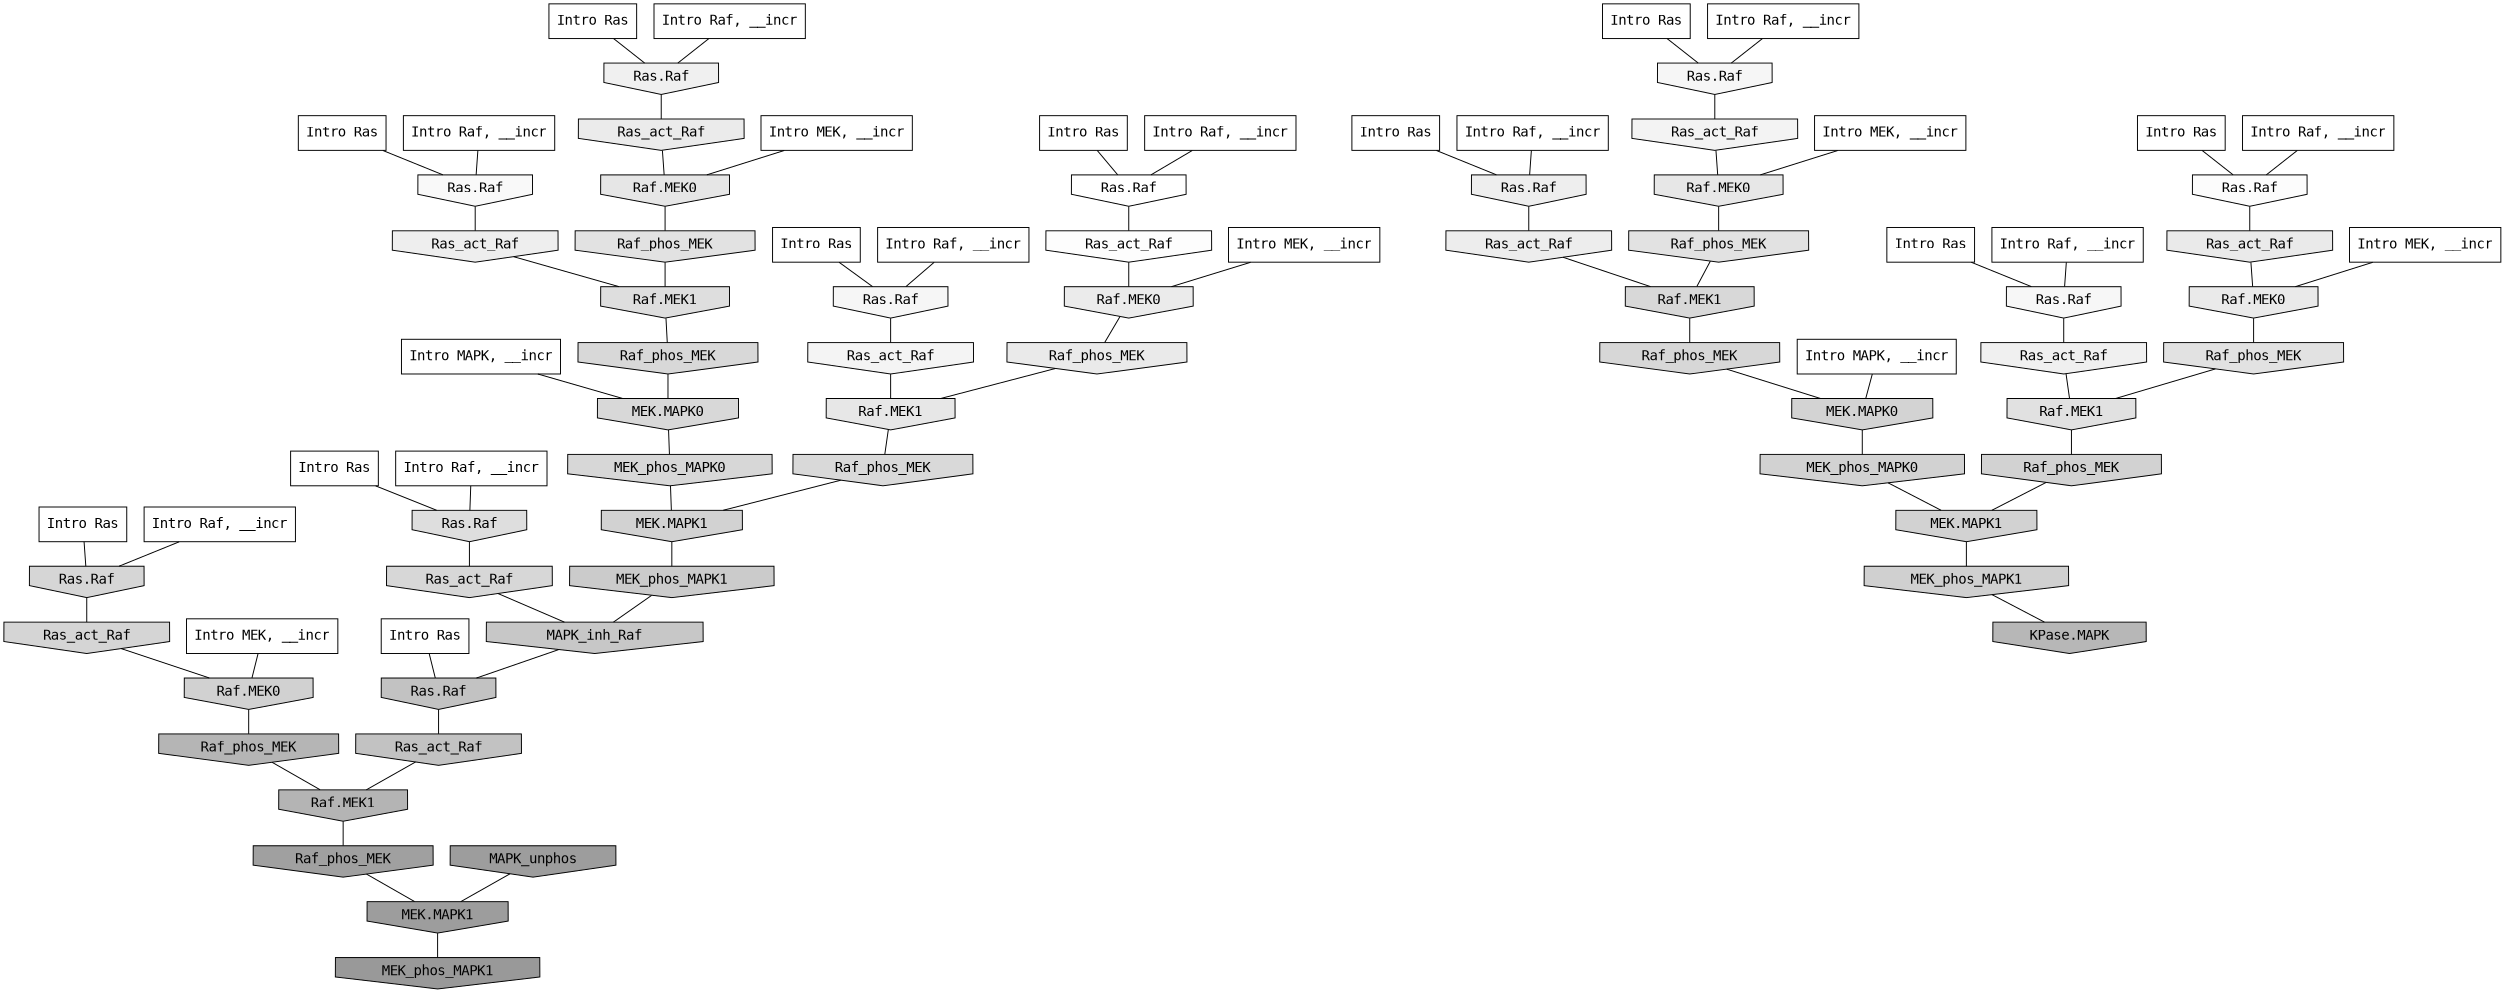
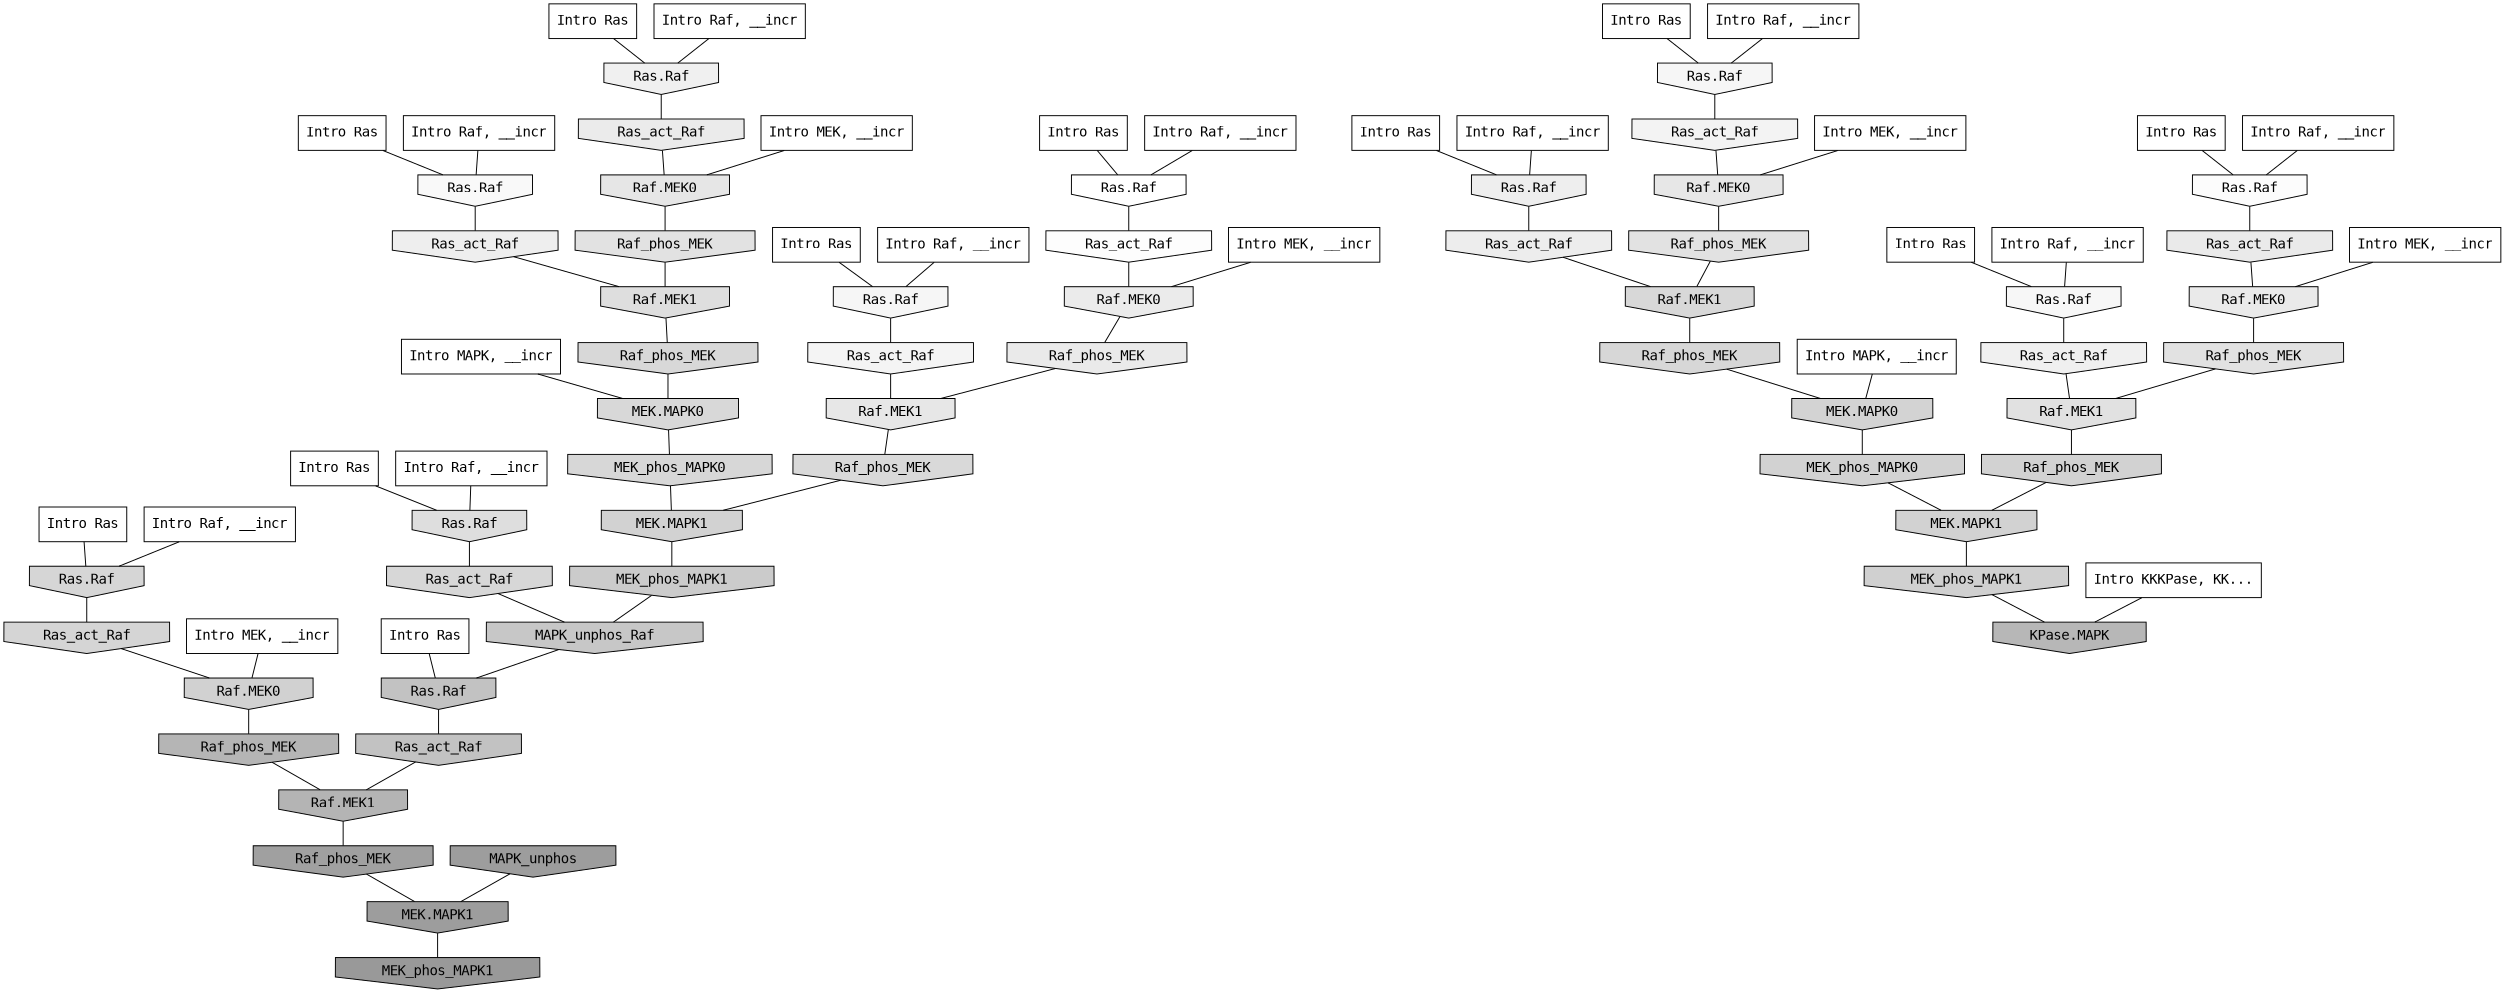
none -> (2174, 580)
(595, 636) -> (595, 636)
